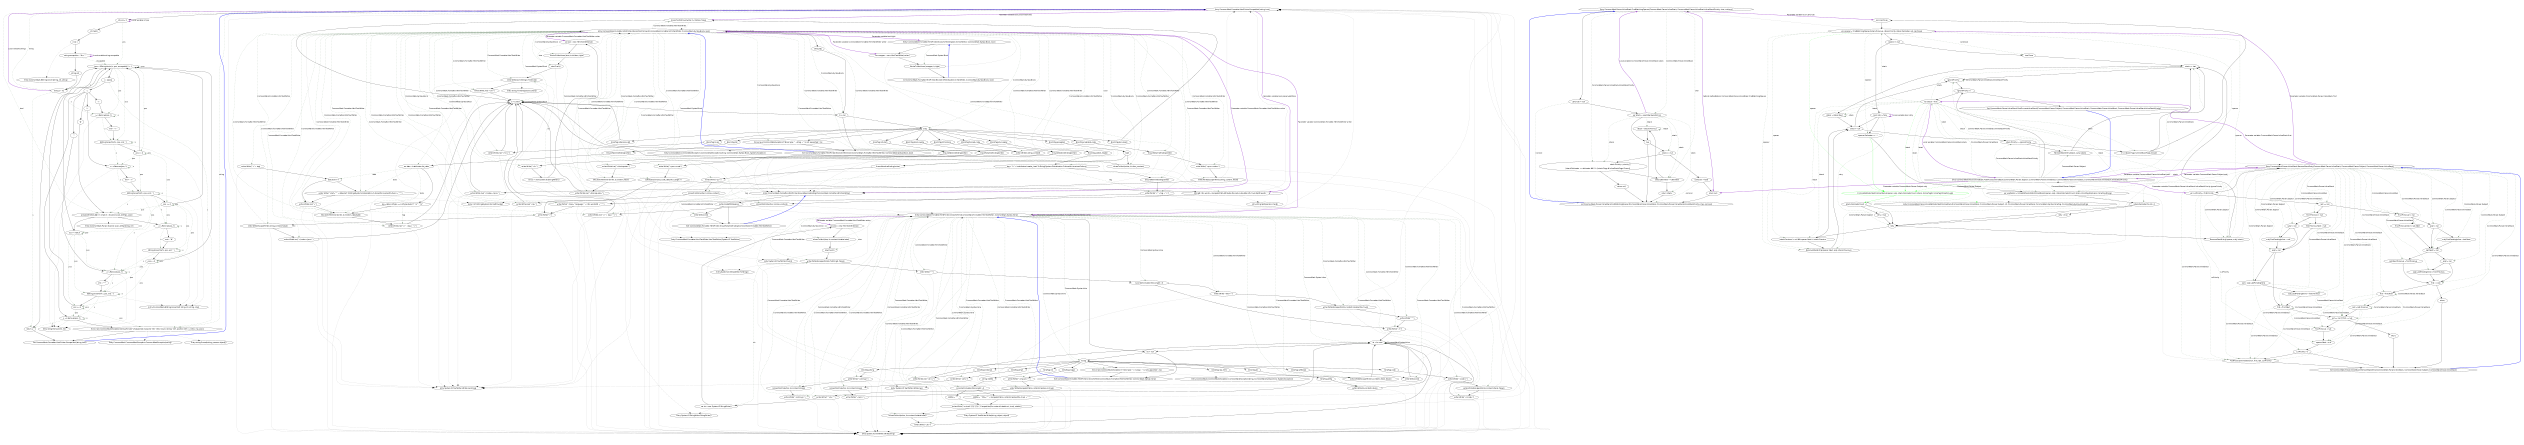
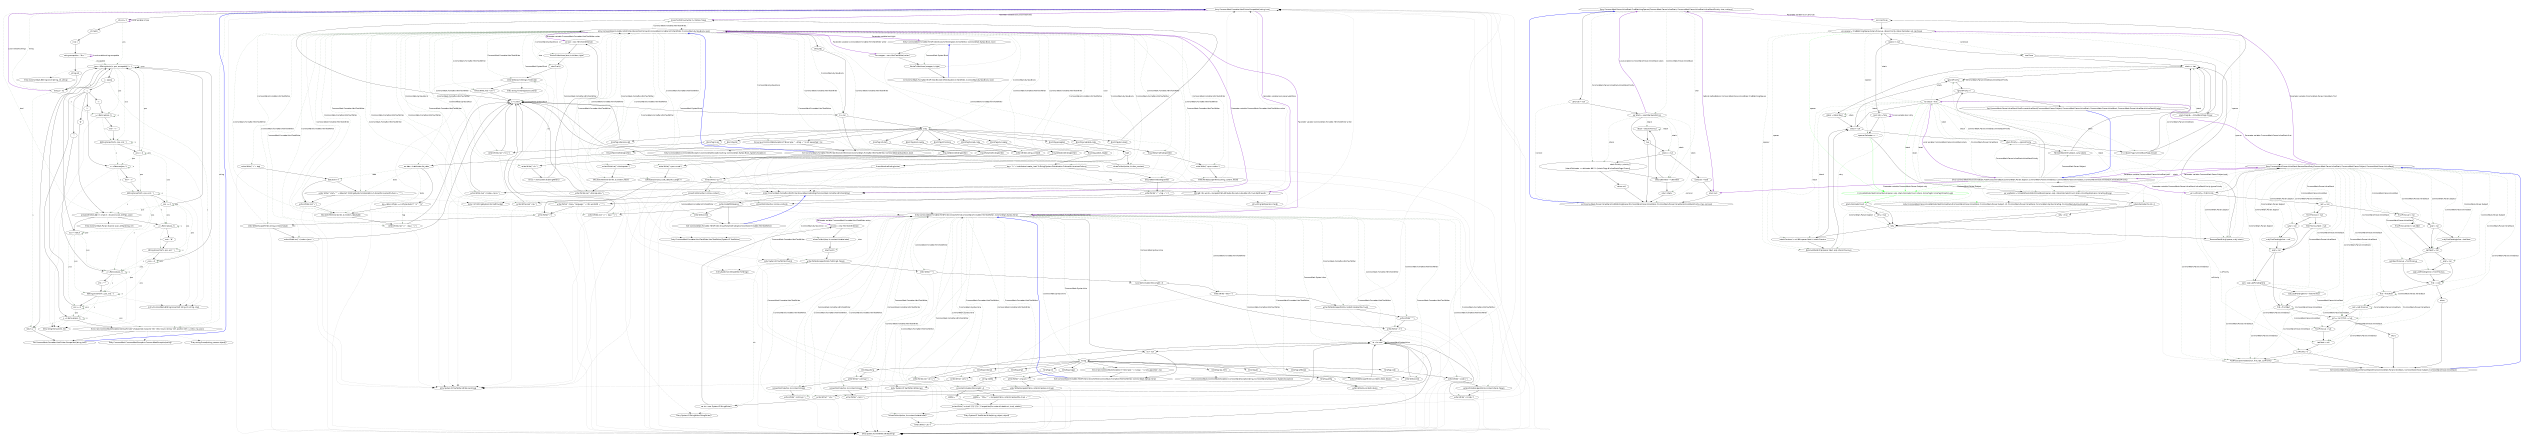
(55, 57) -> (70, 70)
none -> (2196, 115)
(1868, 122) -> (1888, 109)
(2323, 343) -> (2323, 343)
